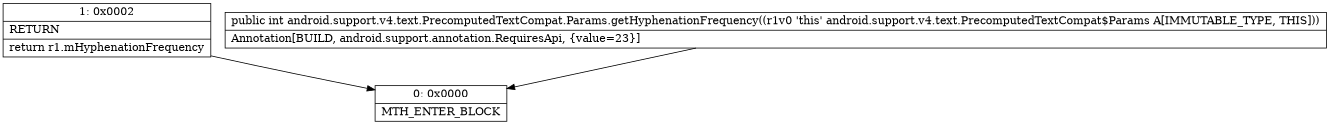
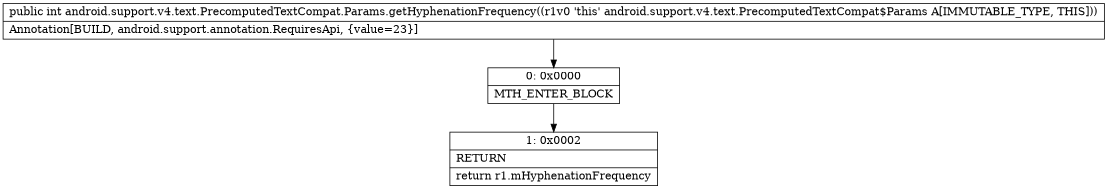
(289, 73) -> (554, 114)
